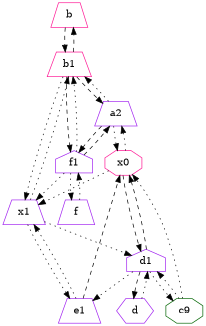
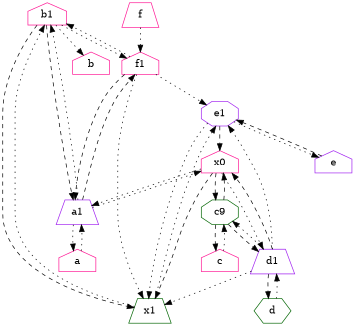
(69, 15) -> (91, 64)
(65, 36) -> none
(74, 43) -> (67, 38)
(69, 64) -> (47, 15)
(67, 111) -> (91, 41)
(116, 114) -> (77, 212)
(43, 134) -> (3, 199)
(74, 163) -> (140, 64)
(123, 163) -> (220, 163)
none -> (333, 163)
(70, 183) -> (178, 88)
none -> (215, 183)
(75, 187) -> (181, 231)
(130, 210) -> (242, 207)
(24, 212) -> (150, 311)
(76, 212) -> (140, 15)
(167, 236) -> (224, 190)
(85, 238) -> (211, 287)
none -> (77, 262)
(146, 262) -> (273, 262)
none -> (220, 262)
(171, 288) -> (240, 236)
(80, 311) -> (220, 114)
(135, 311) -> (273, 311)
